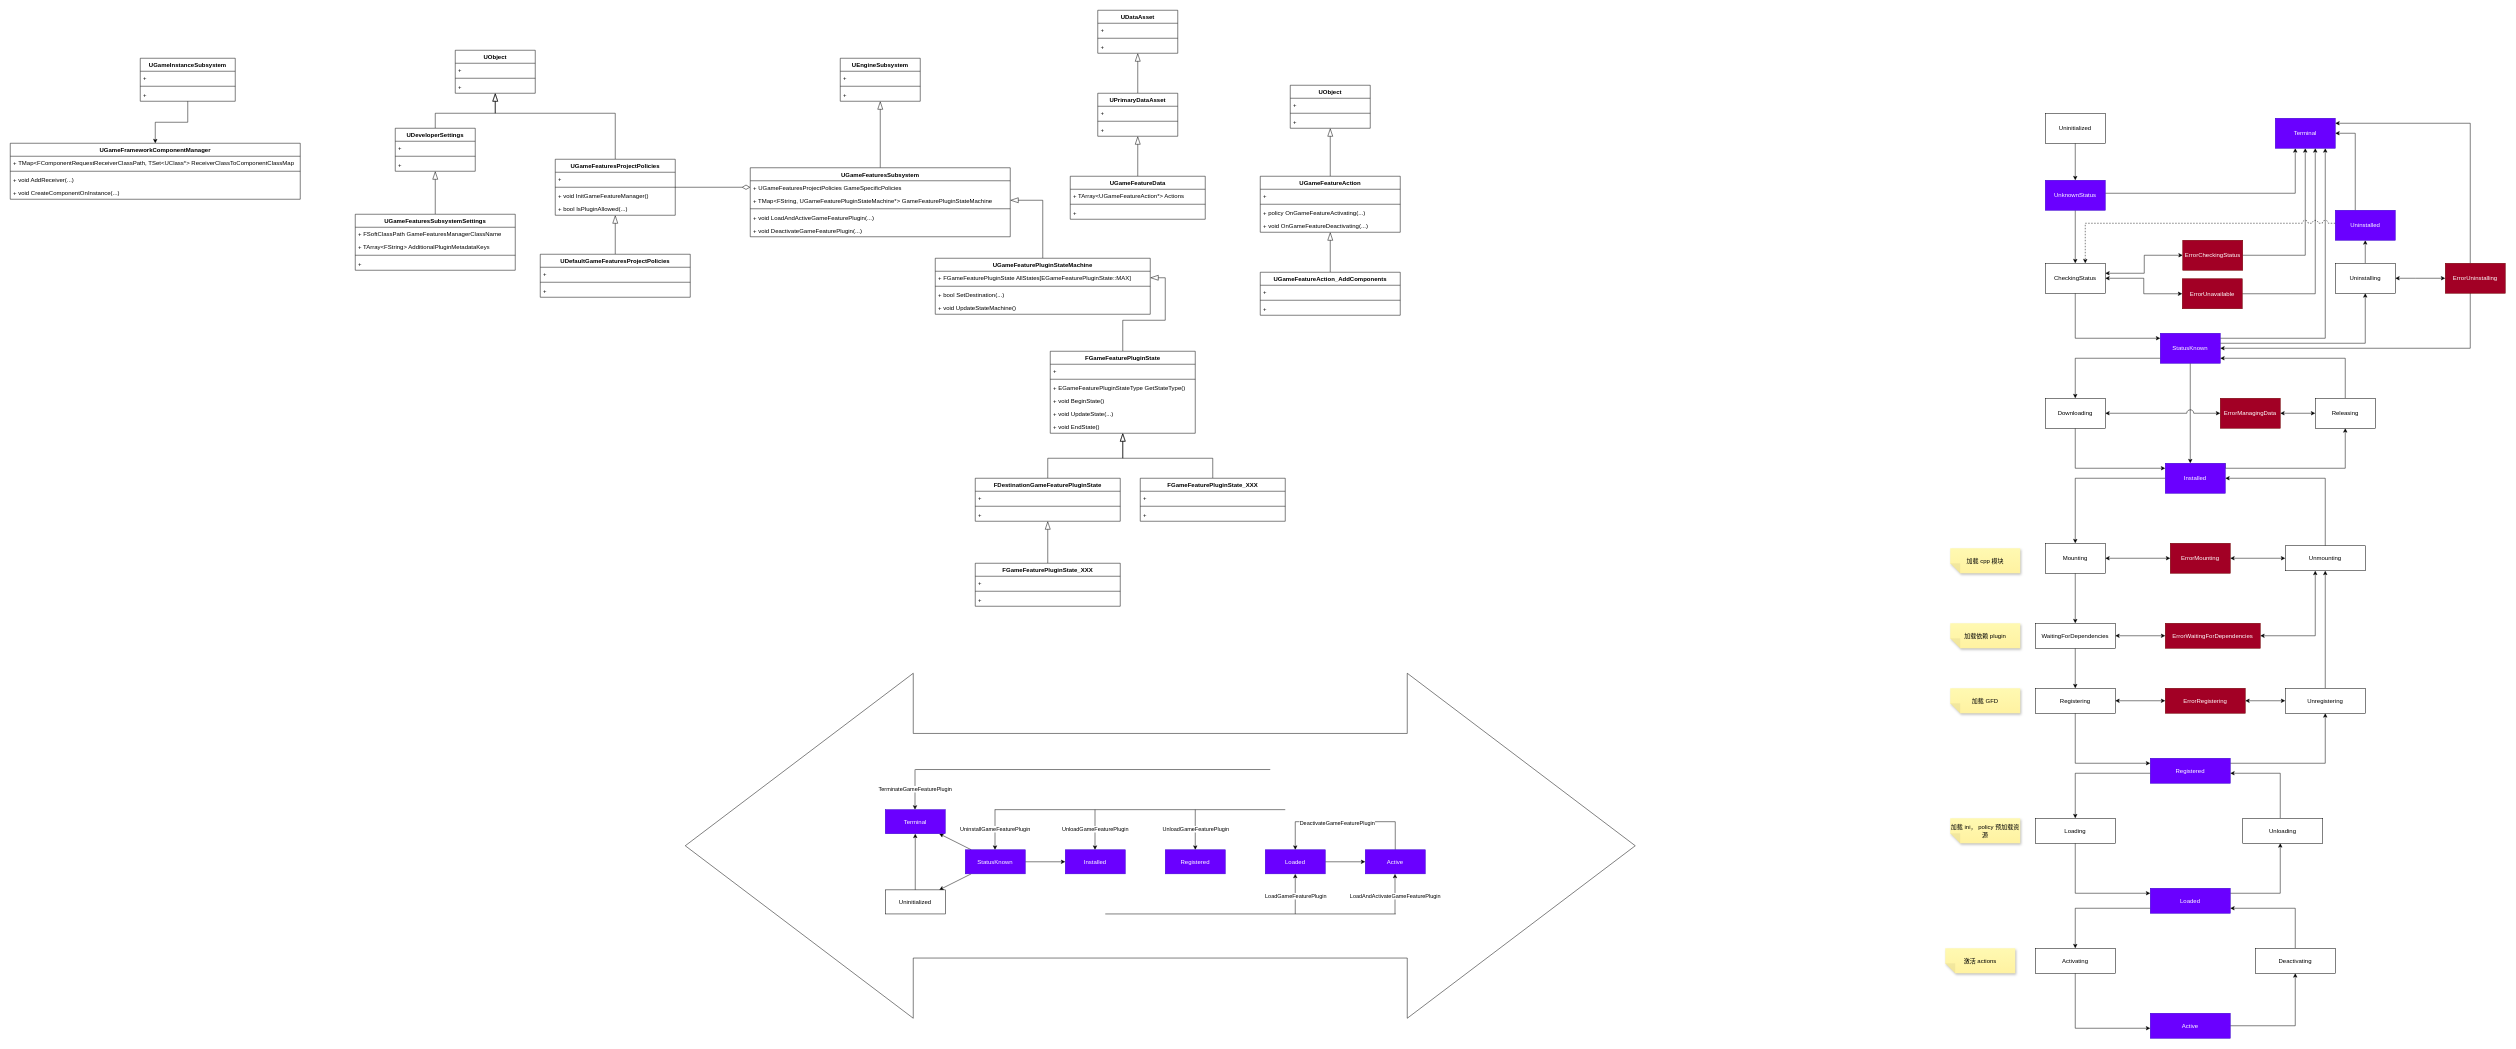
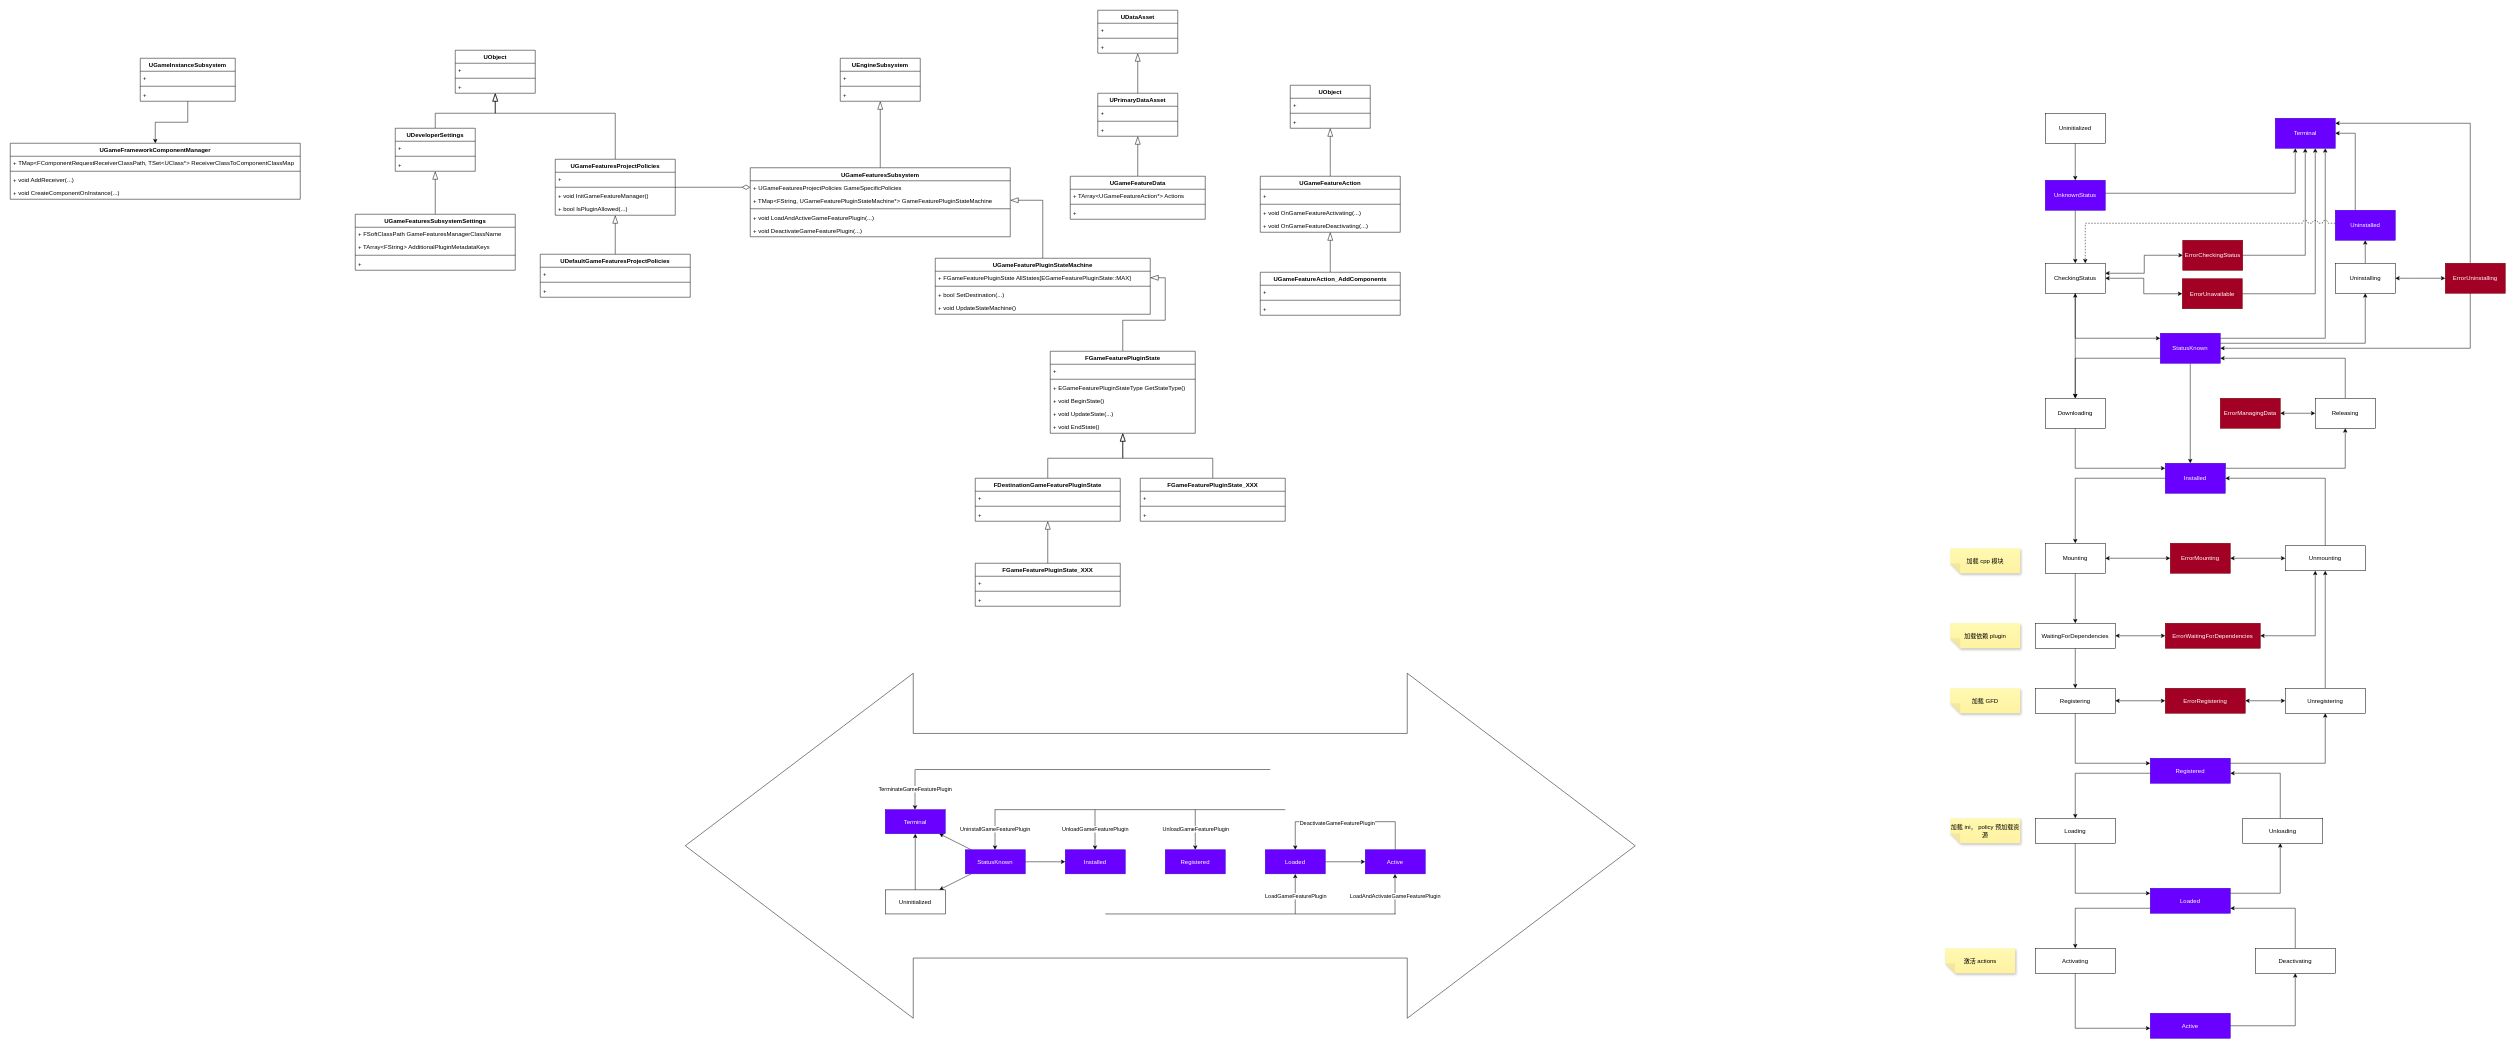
(1318, 213) -> (1316, 213)
(2215, 413) -> (2075, 348)
